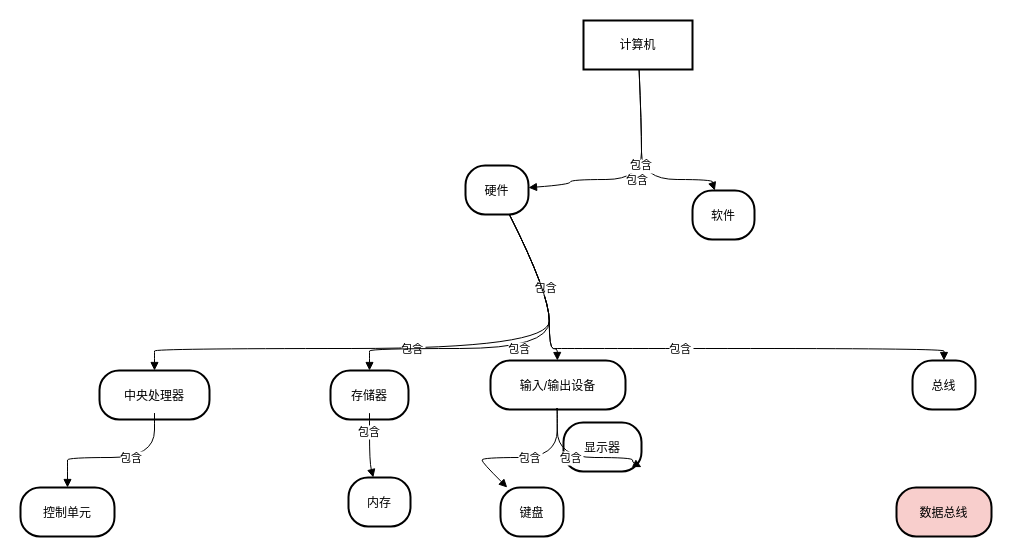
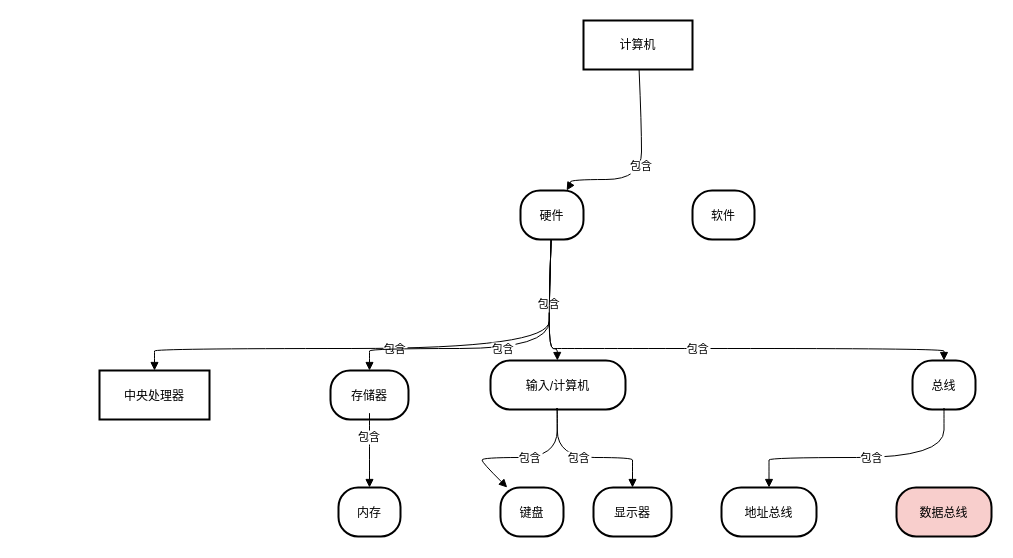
(678, 180) -> none
(497, 190) -> (552, 215)
(558, 386) -> (558, 386)
(155, 395) -> (155, 395)
(603, 447) -> (633, 512)
(120, 457) -> none
none -> (866, 457)
(380, 502) -> (370, 512)
(68, 512) -> none
none -> (769, 512)
